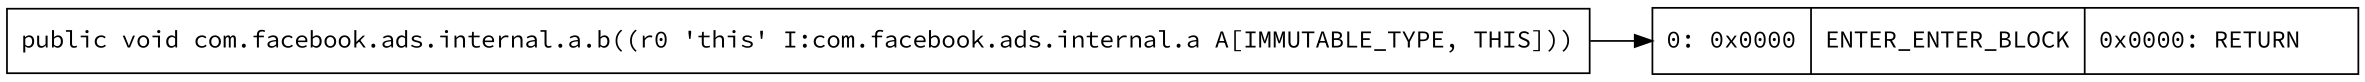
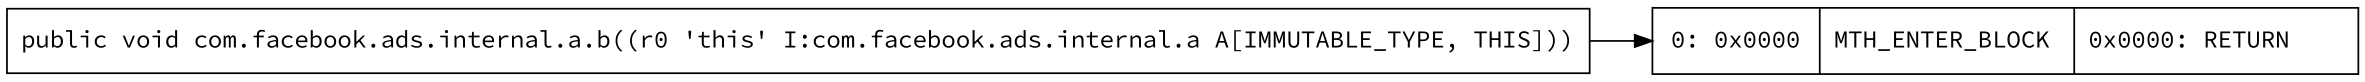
(1948, 40) -> (1942, 40)
